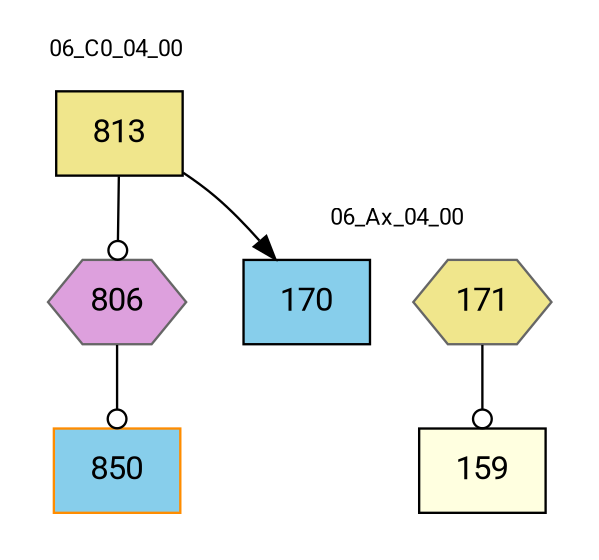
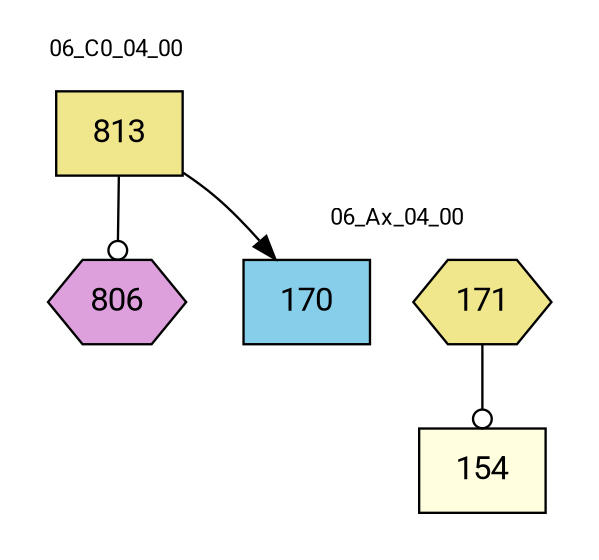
(117, 302) -> (117, 302)
(482, 302) -> (482, 302)
(117, 471) -> none
(482, 471) -> (482, 471)
